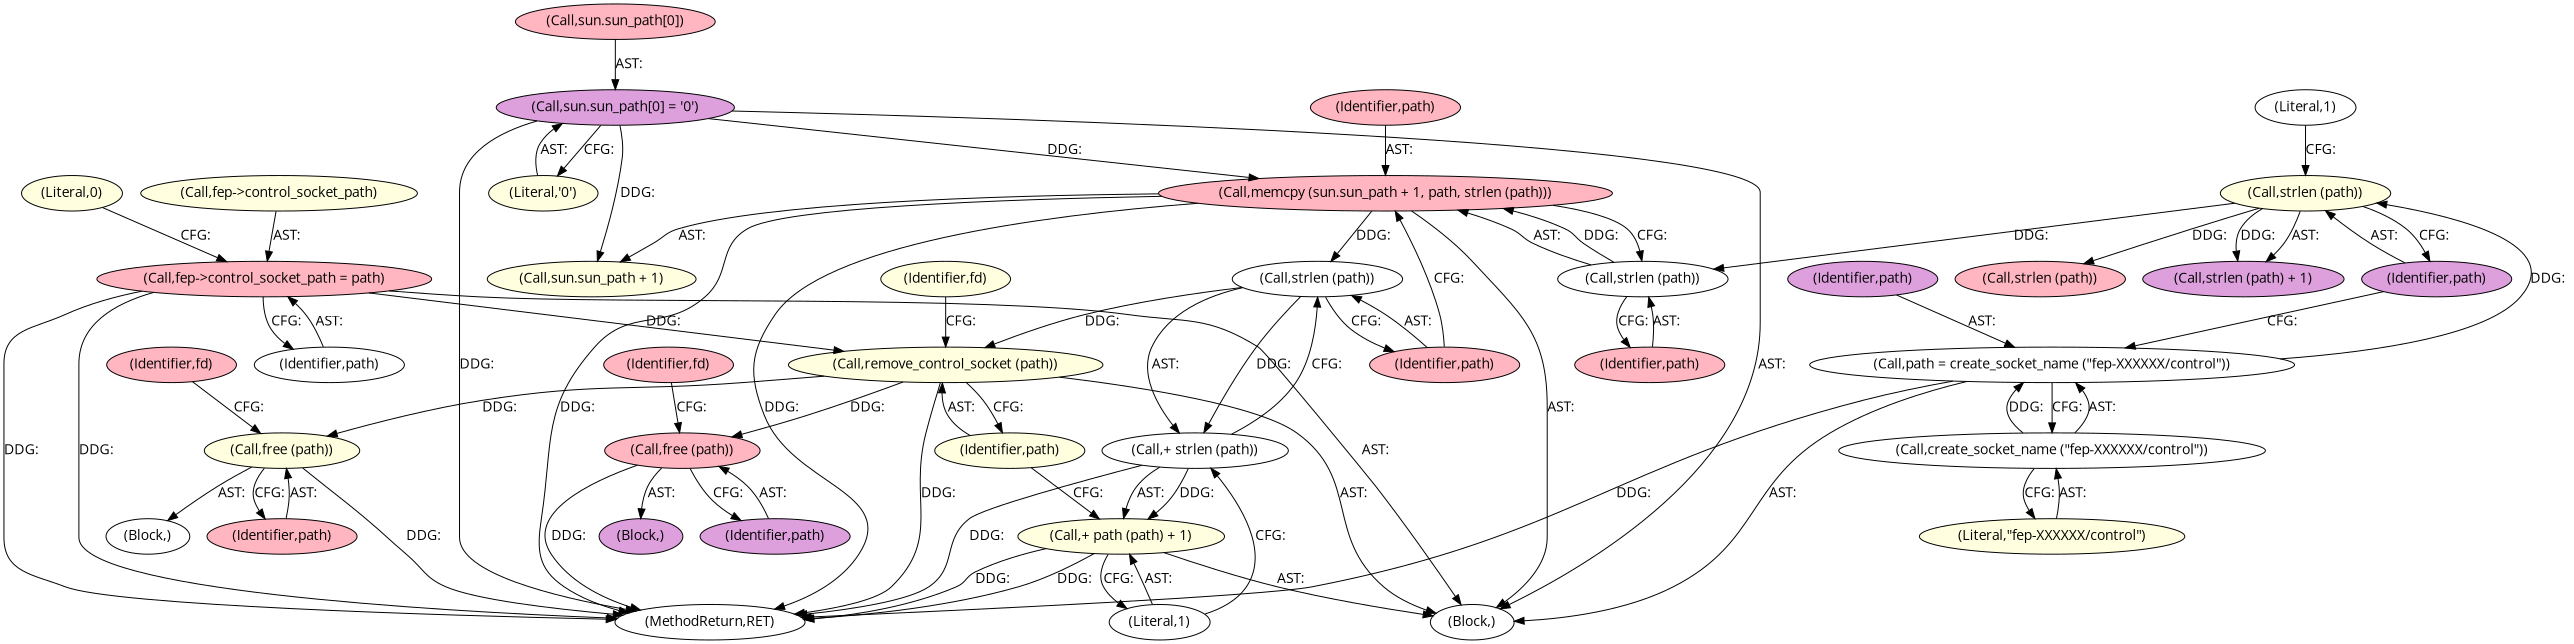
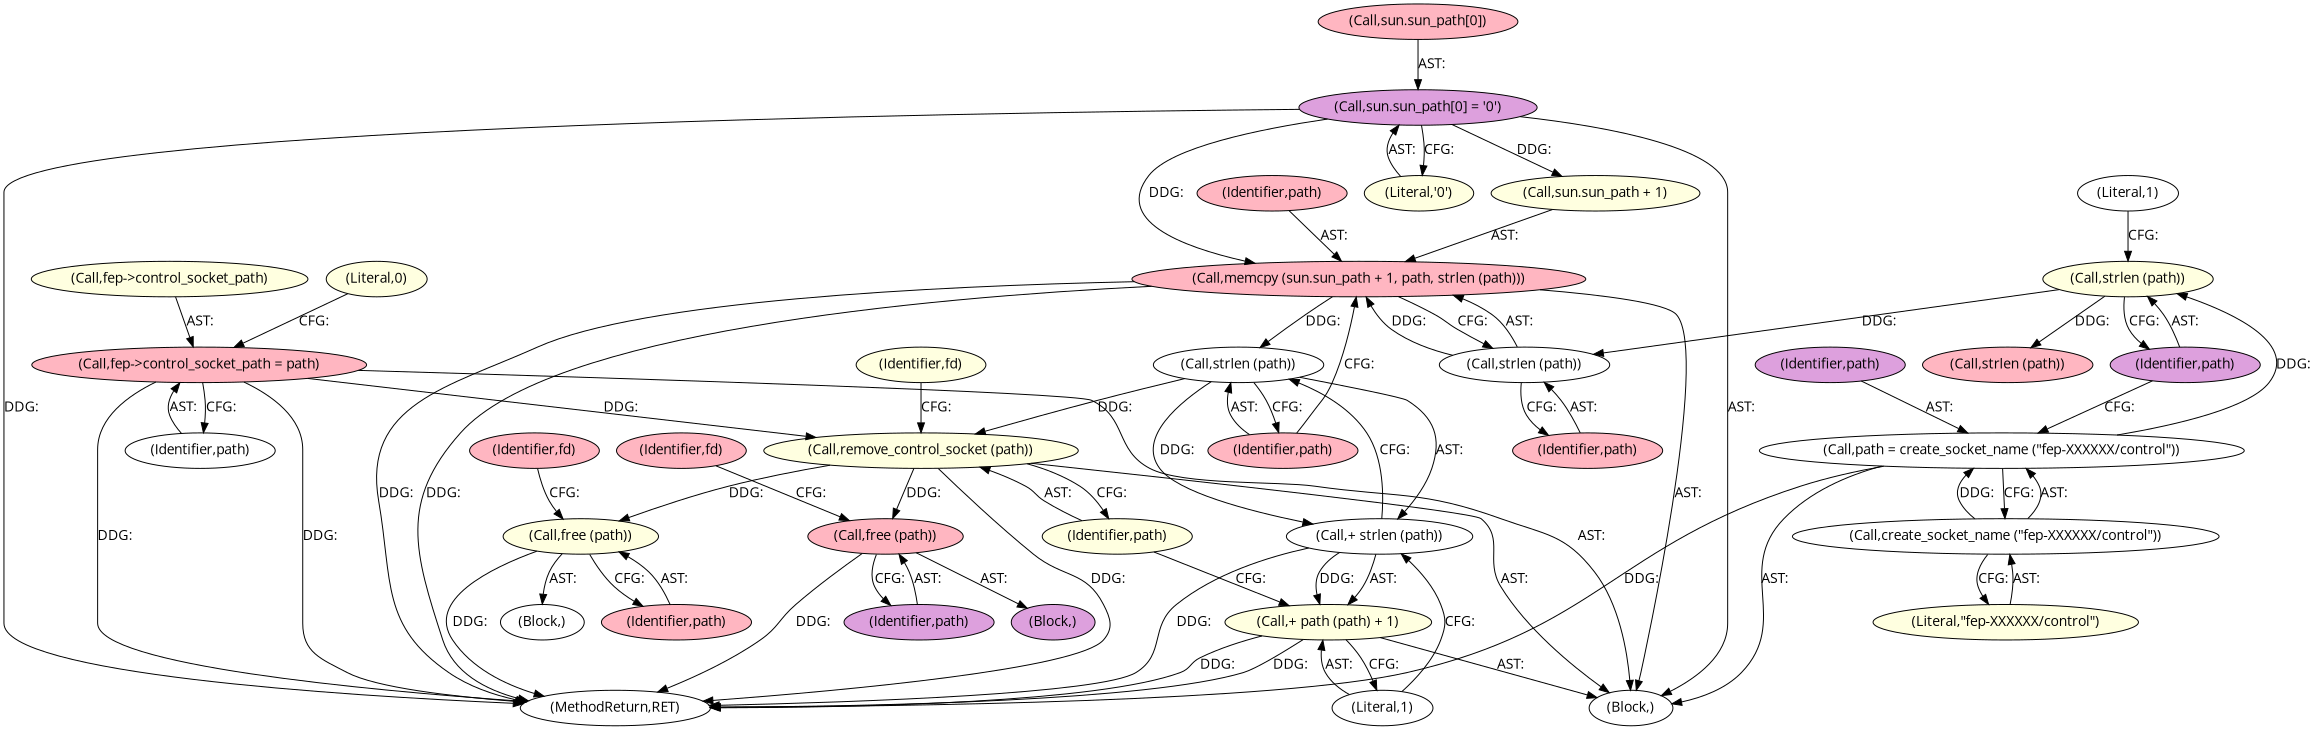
(822, 207) -> (1484, 234)
(2243, 279) -> none
